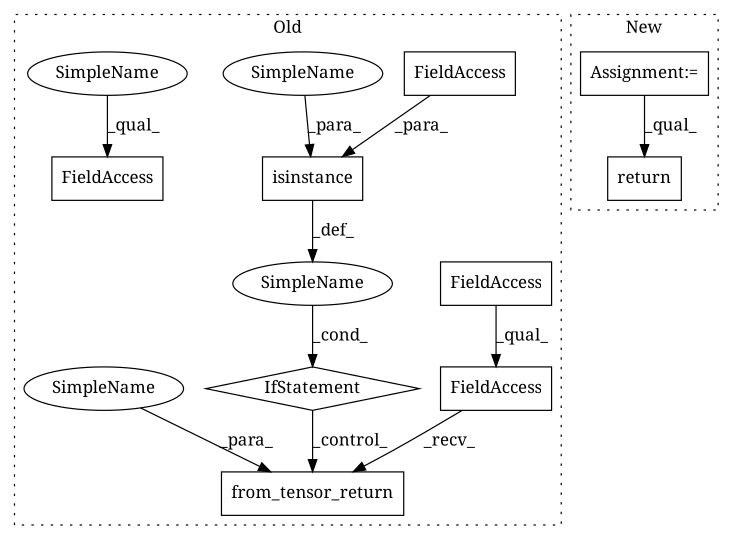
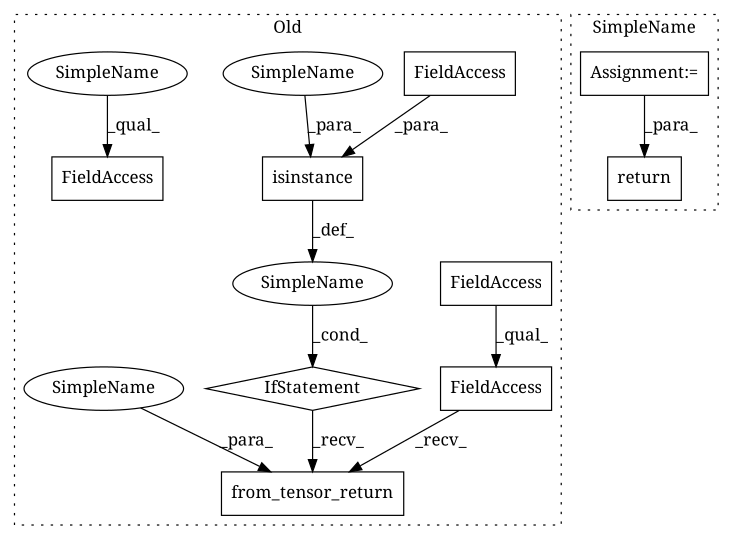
(645, 28) -> (645, 28)
(671, 126) -> (672, 126)
(351, 441) -> (339, 441)
